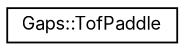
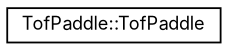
(92, 25) -> (114, 25)
